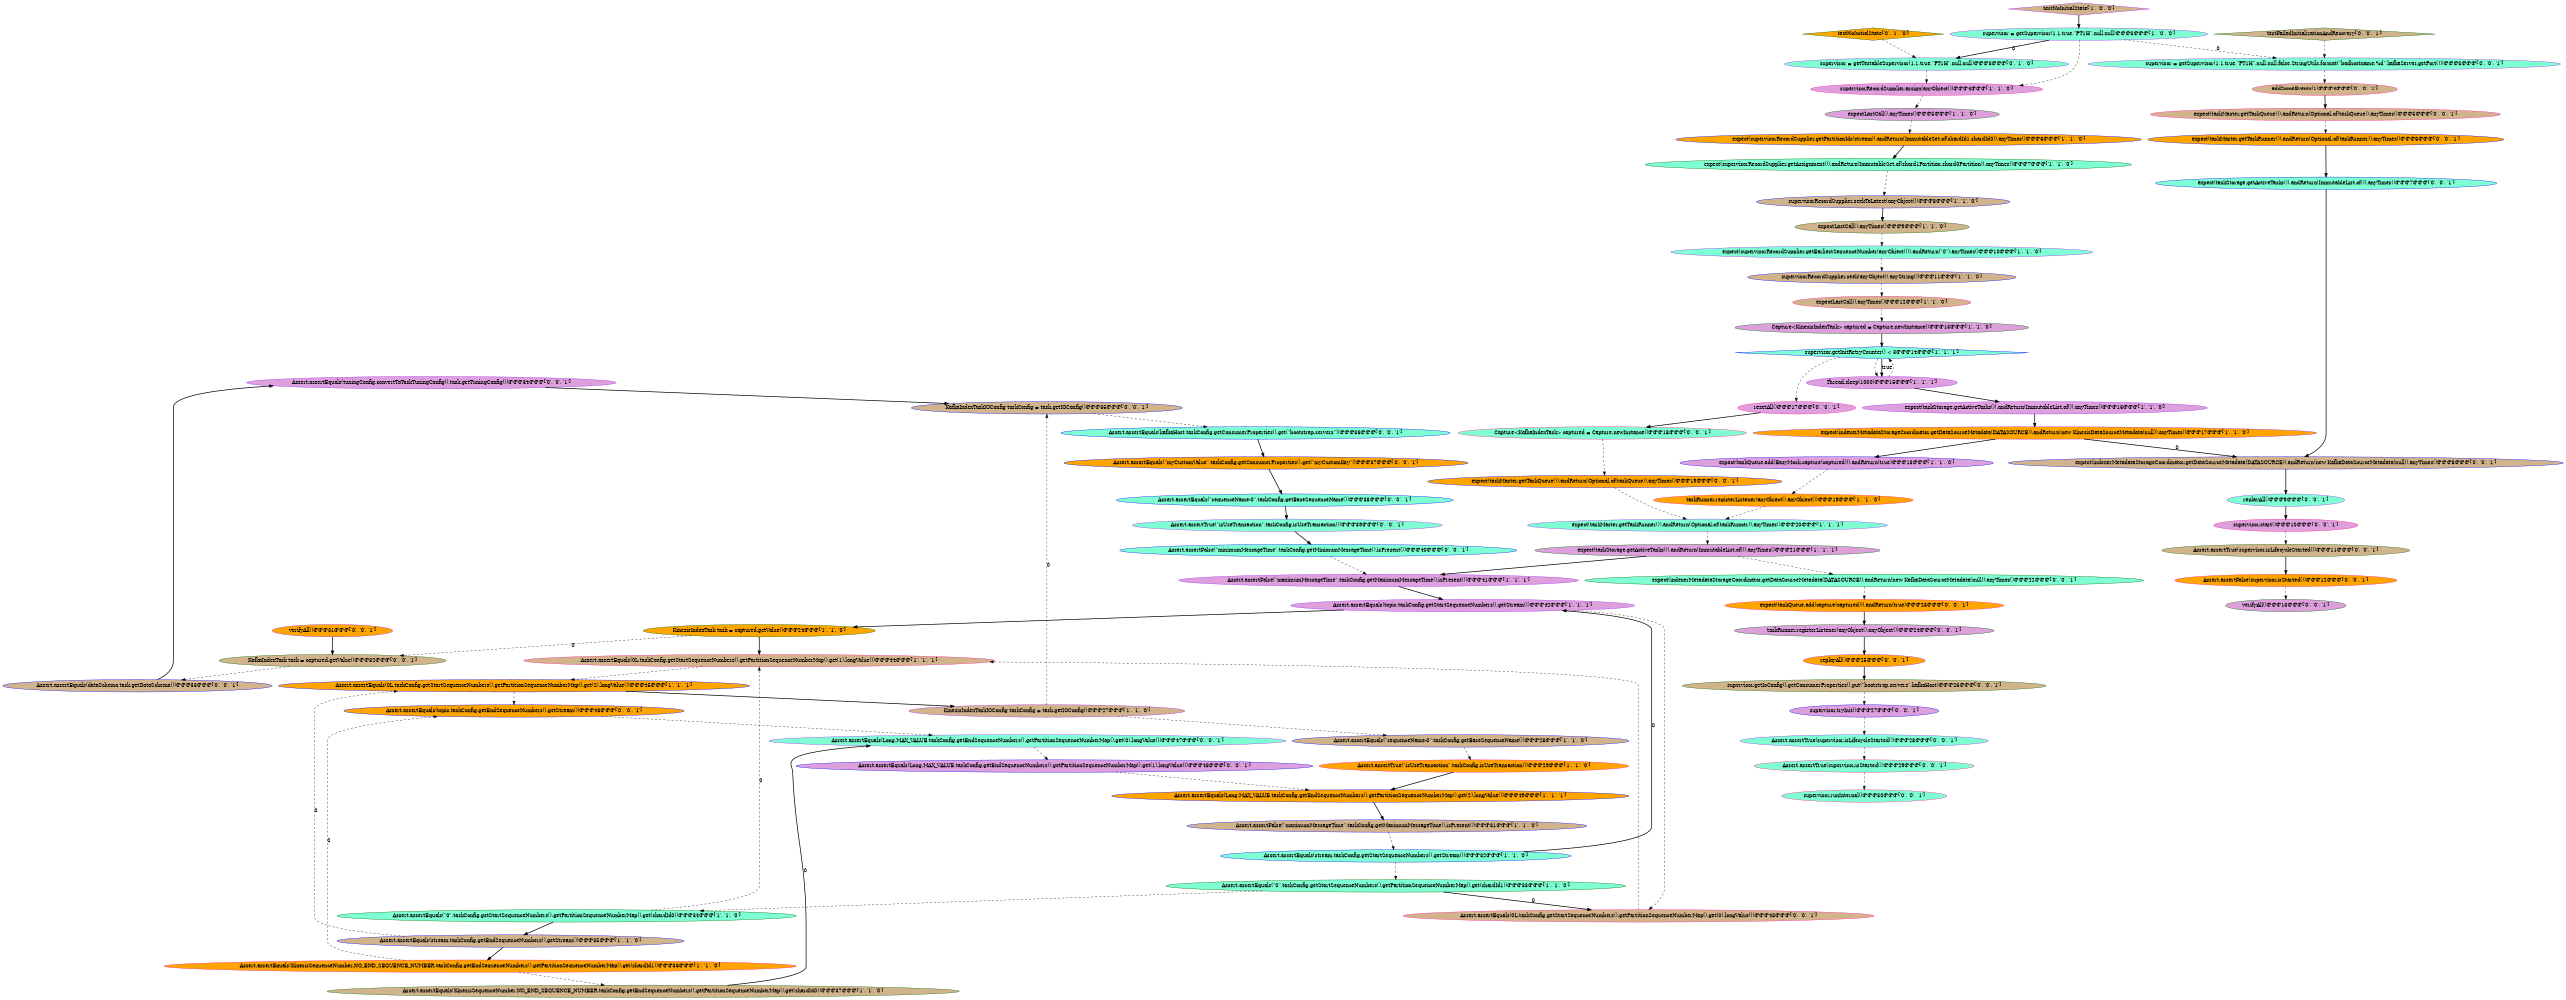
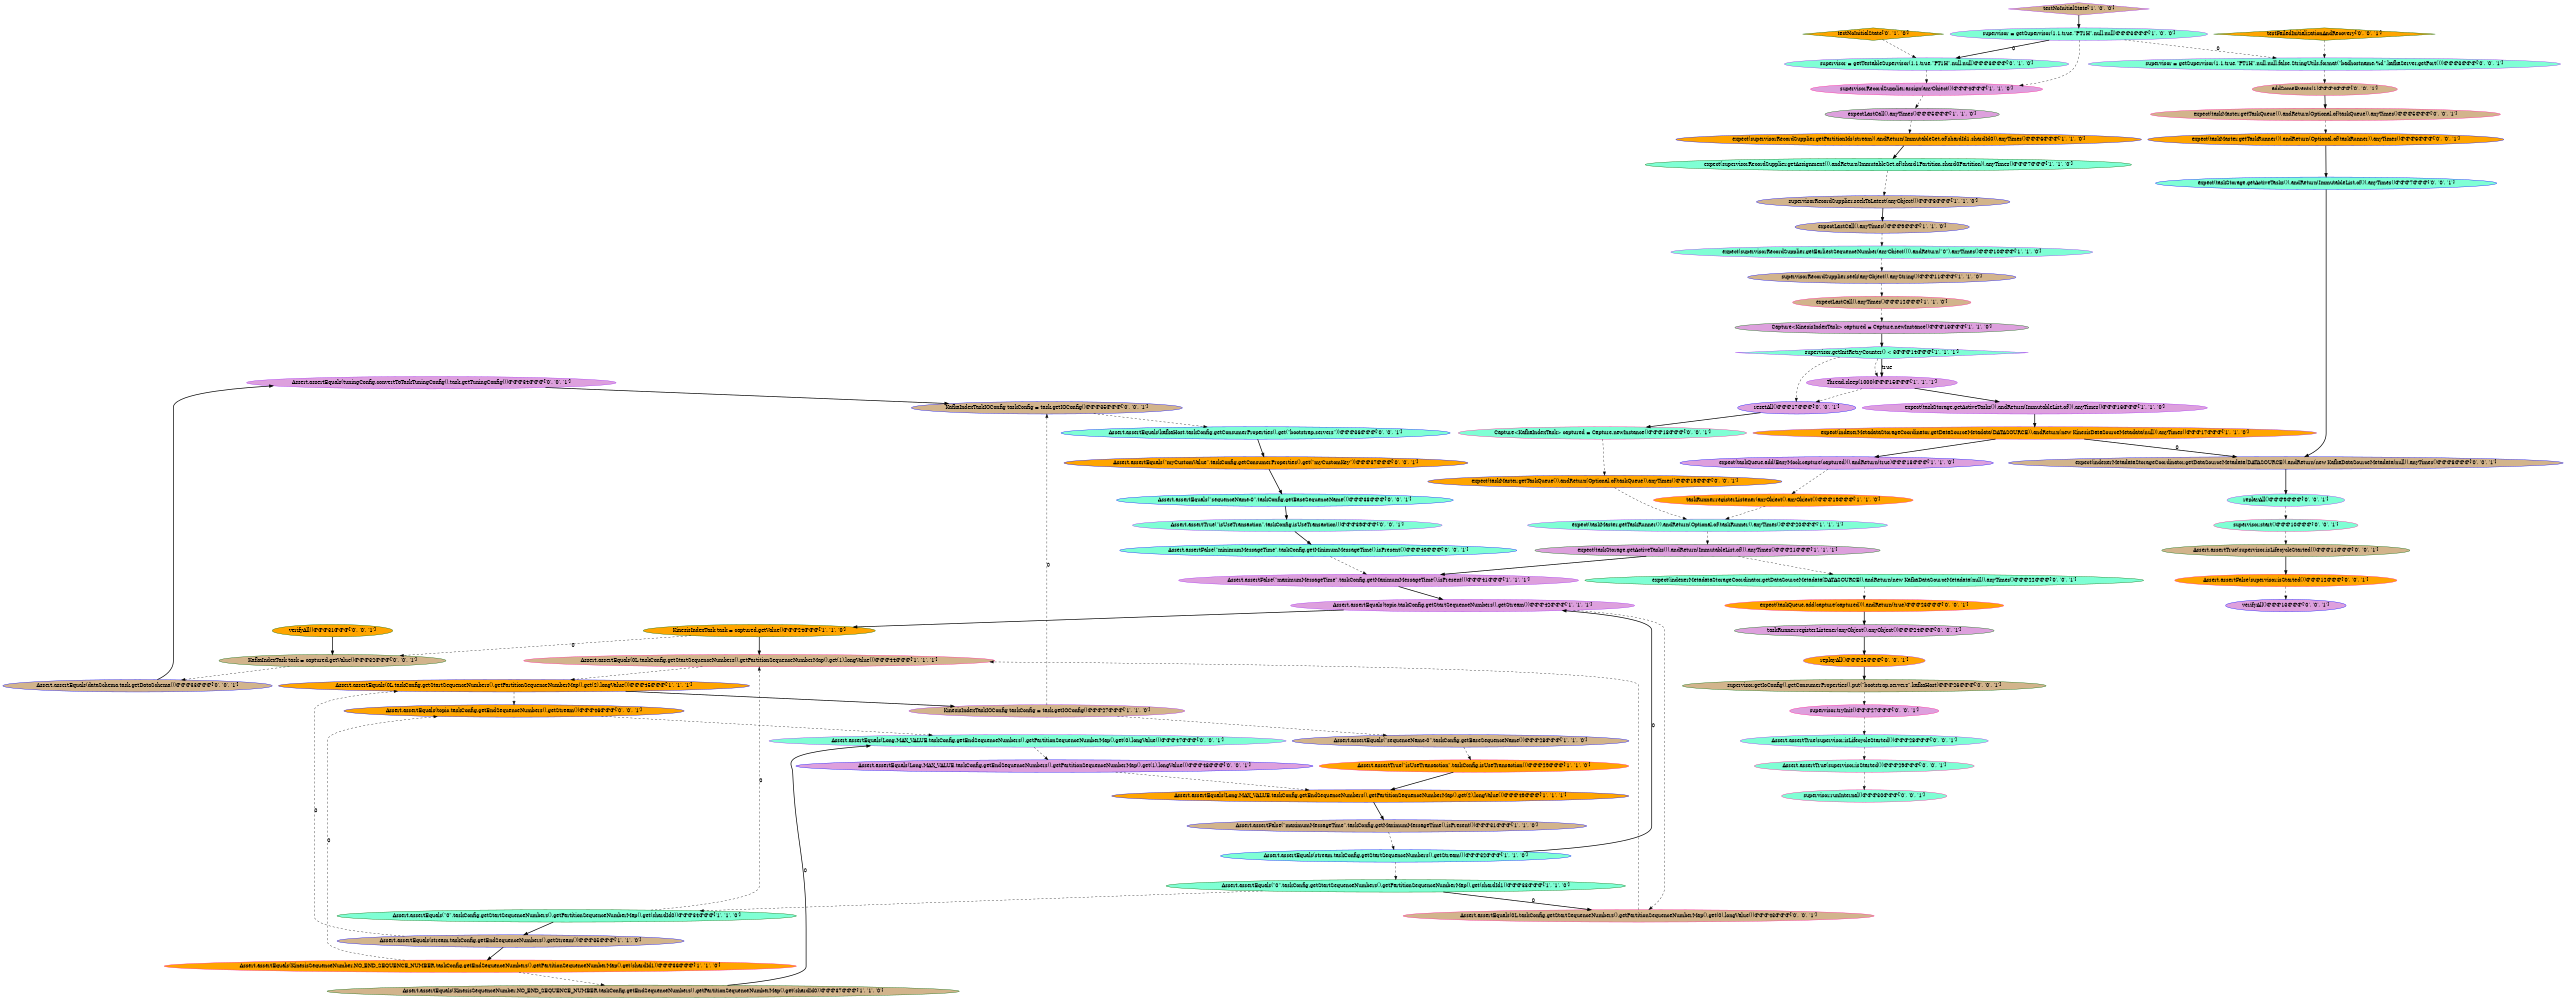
(2324, 34) -> (2324, 34)
(1882, 227) -> (1882, 227)
(1882, 353) -> (1882, 353)
(1893, 369) -> (1841, 395)
(1797, 408) -> (1797, 408)
(2286, 511) -> (2286, 511)
(2286, 525) -> (2286, 525)
(2286, 606) -> (2286, 606)
(332, 631) -> (332, 631)
(1864, 711) -> (1864, 711)
